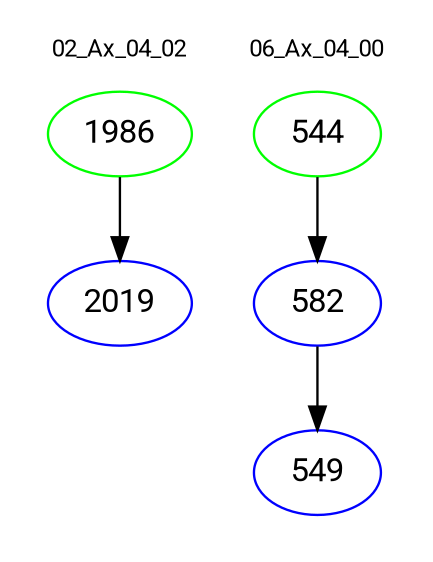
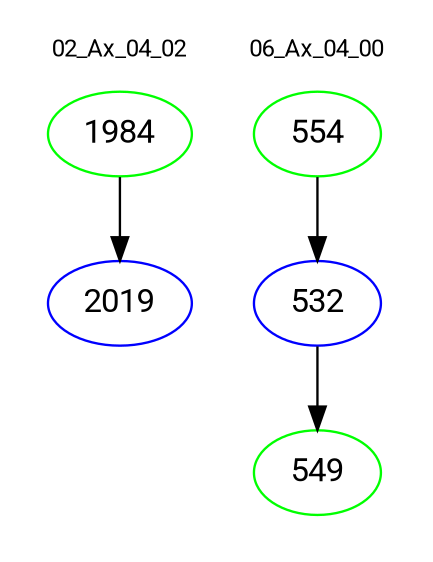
(120, 134) -> (120, 134)
(317, 134) -> (317, 134)
(317, 303) -> (317, 303)
(317, 473) -> (317, 473)
